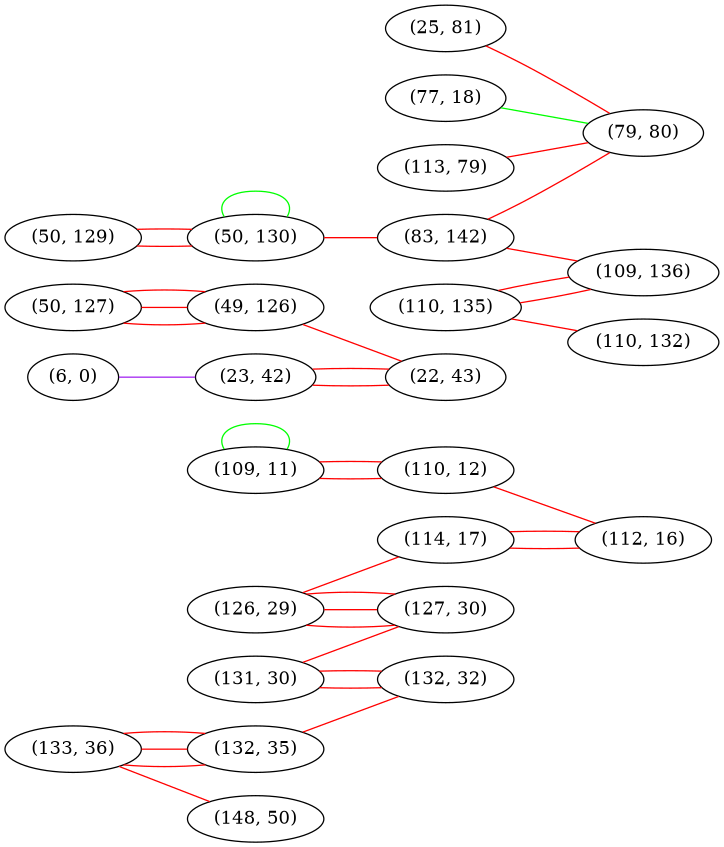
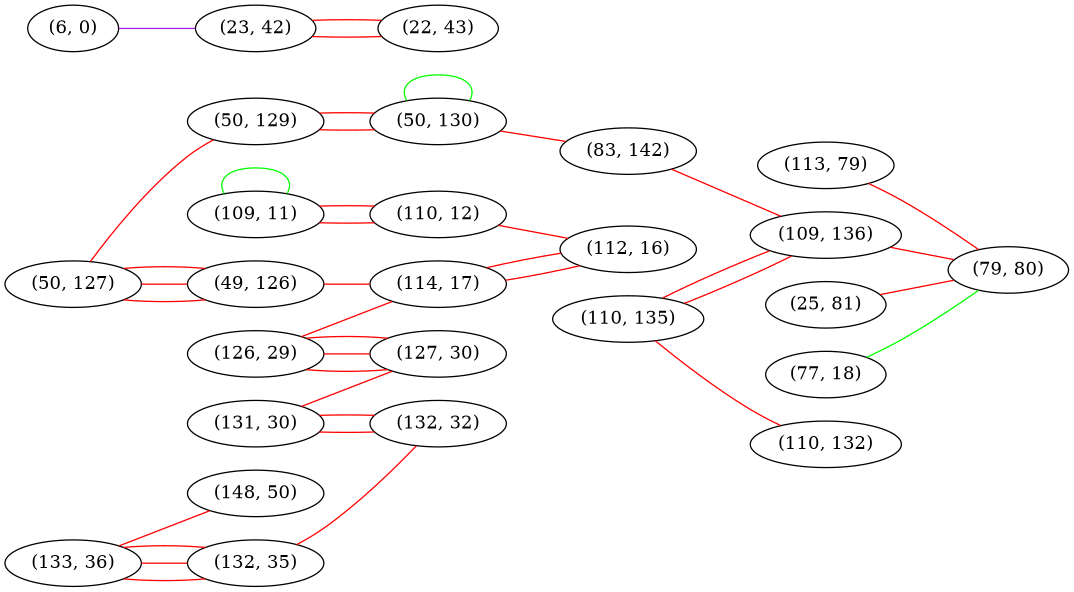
(550, 188) -> (922, 254)
none -> (146, 195)
(352, 343) -> (347, 284)
